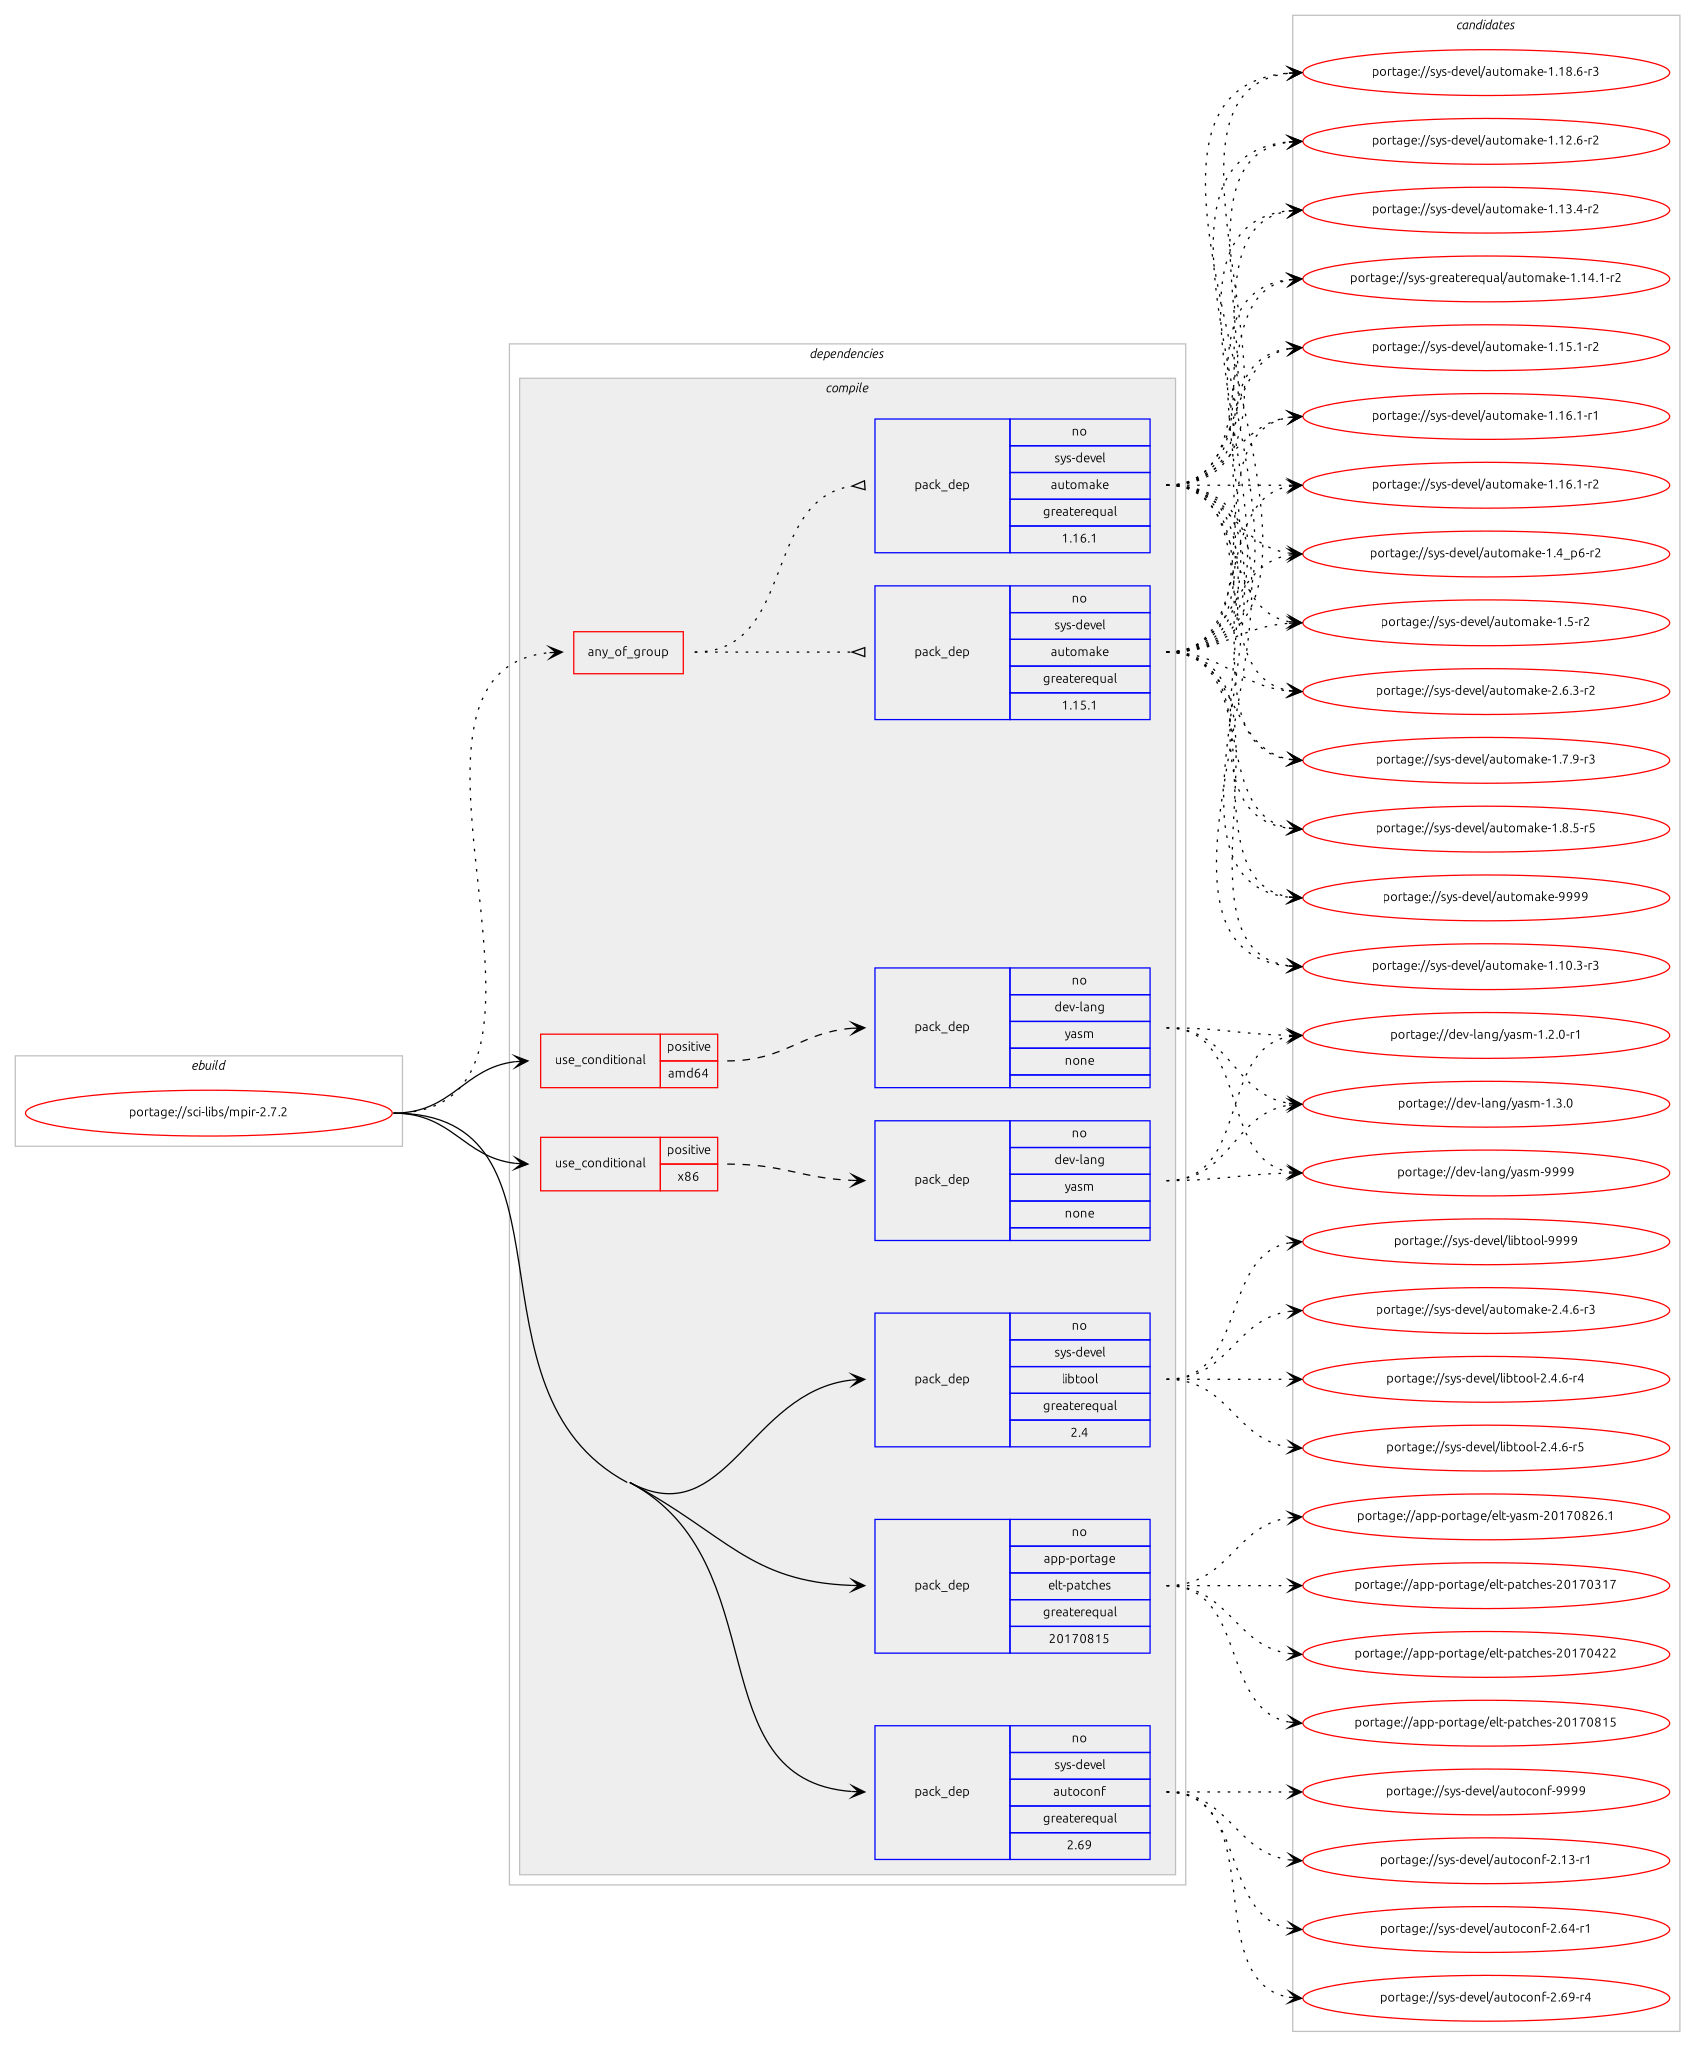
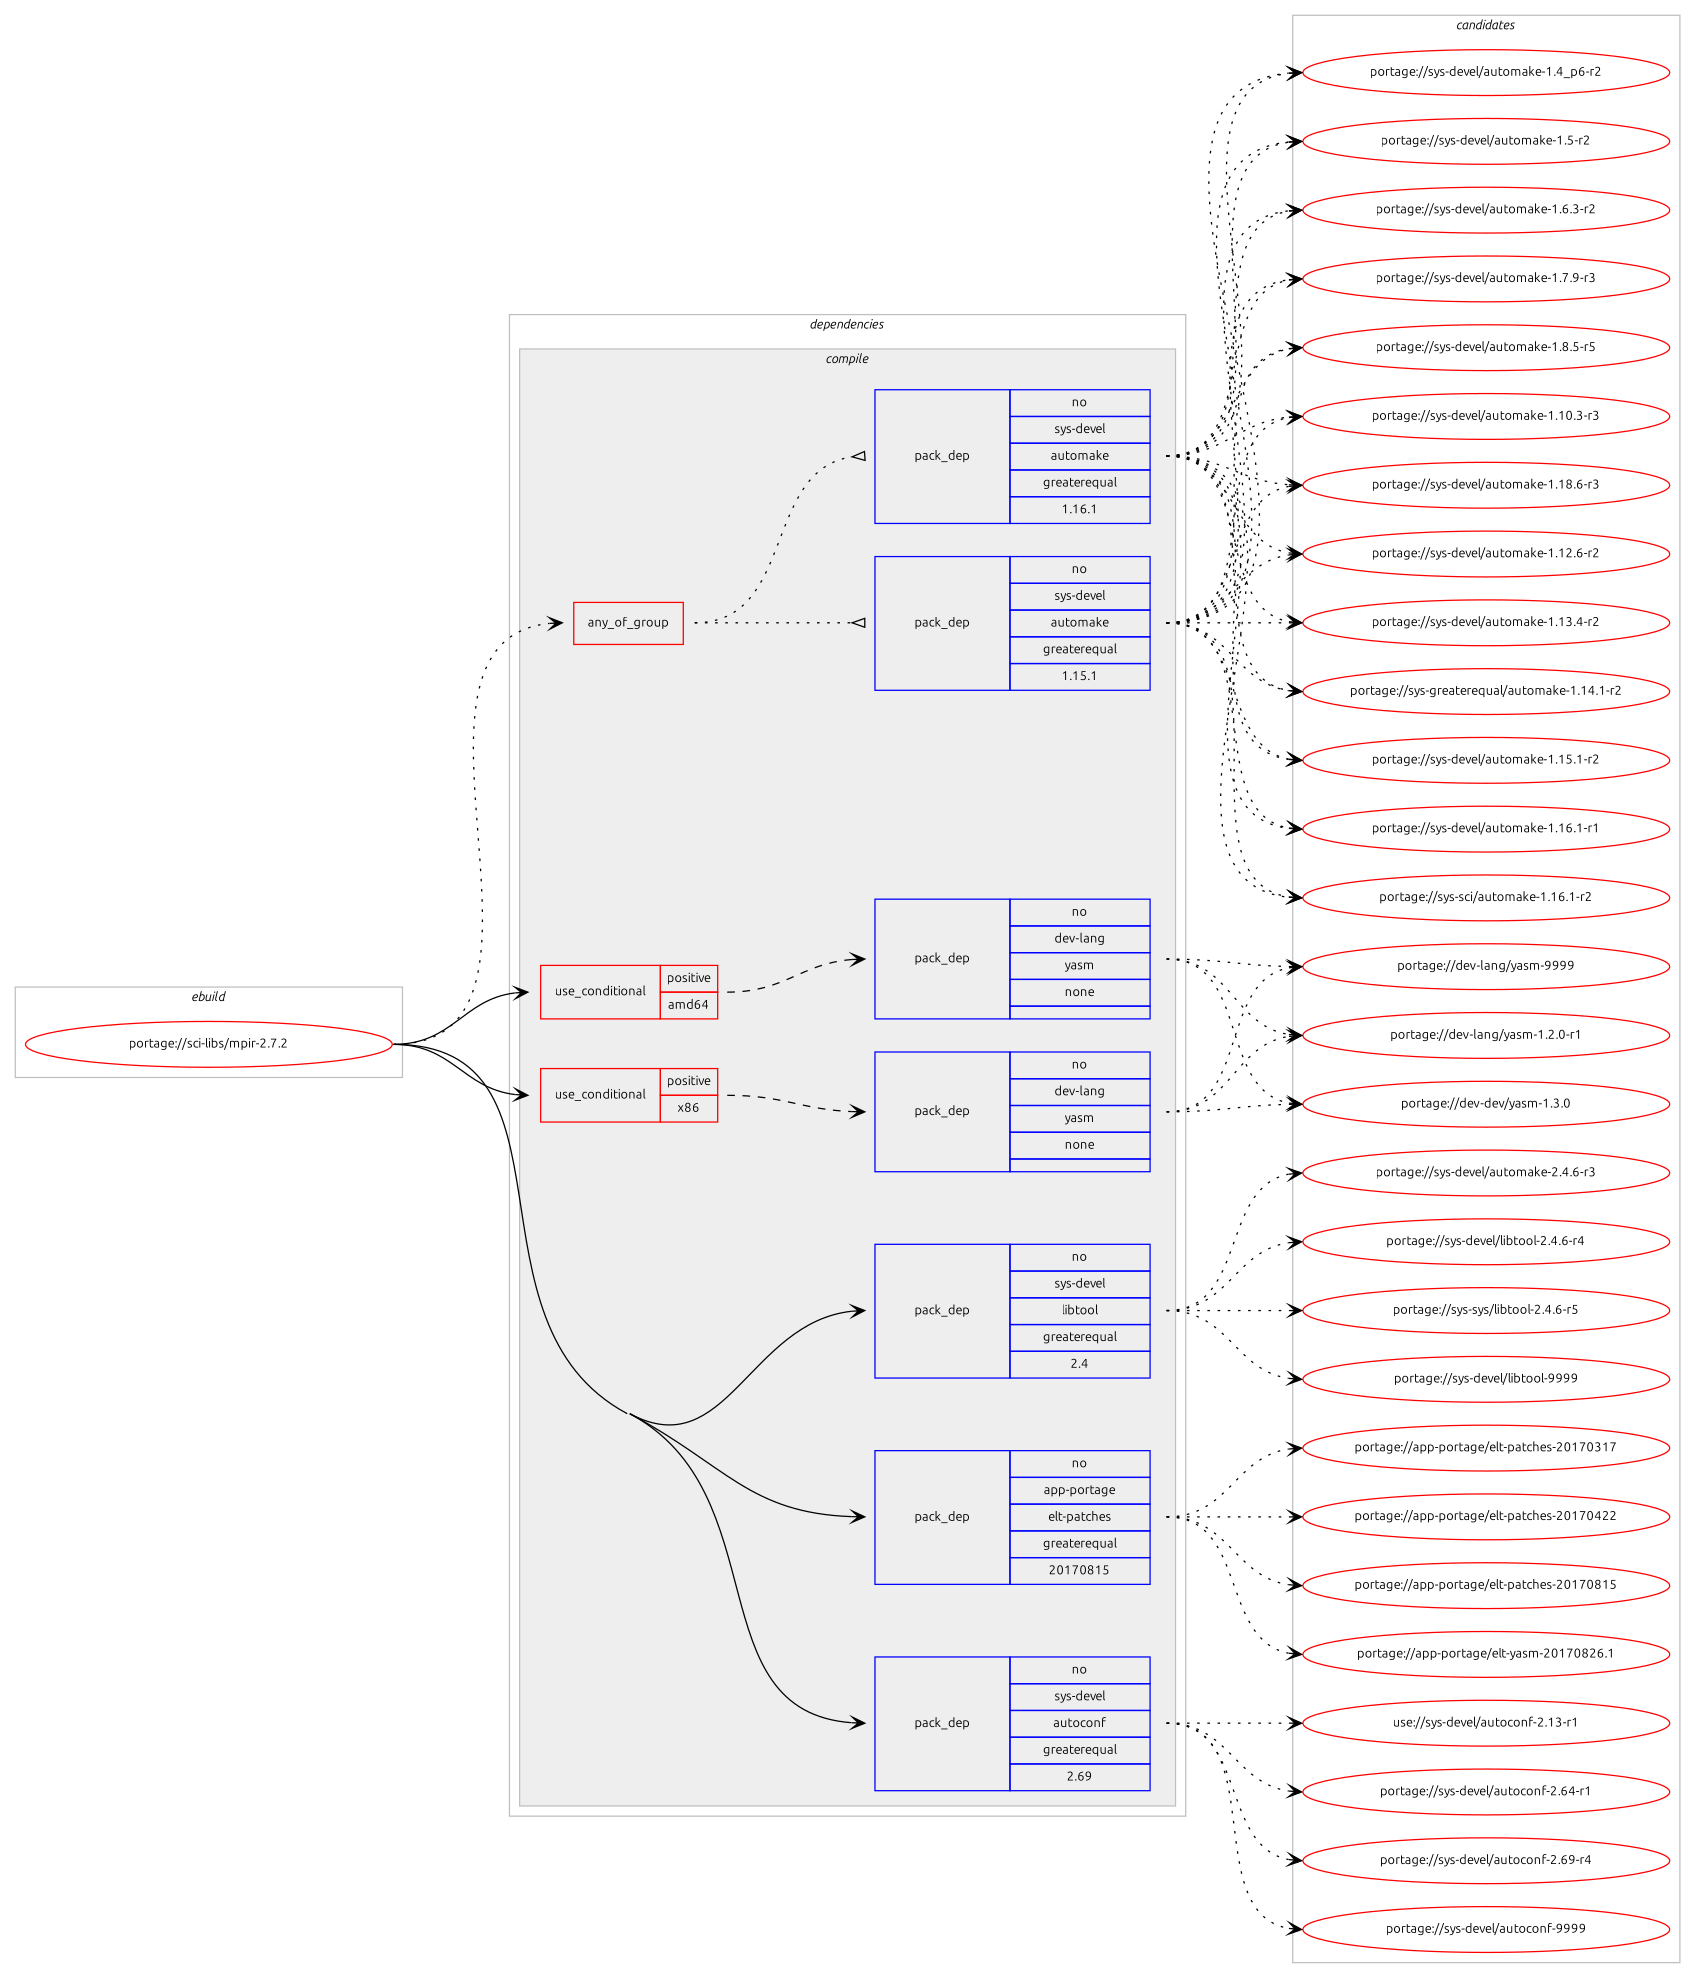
(1486, 485) -> (1486, 898)
(1486, 692) -> (1486, 210)
(1486, 898) -> none
(1486, 1104) -> (1486, 1104)
(1486, 1448) -> (1486, 1311)
(1486, 1861) -> (1486, 1723)
